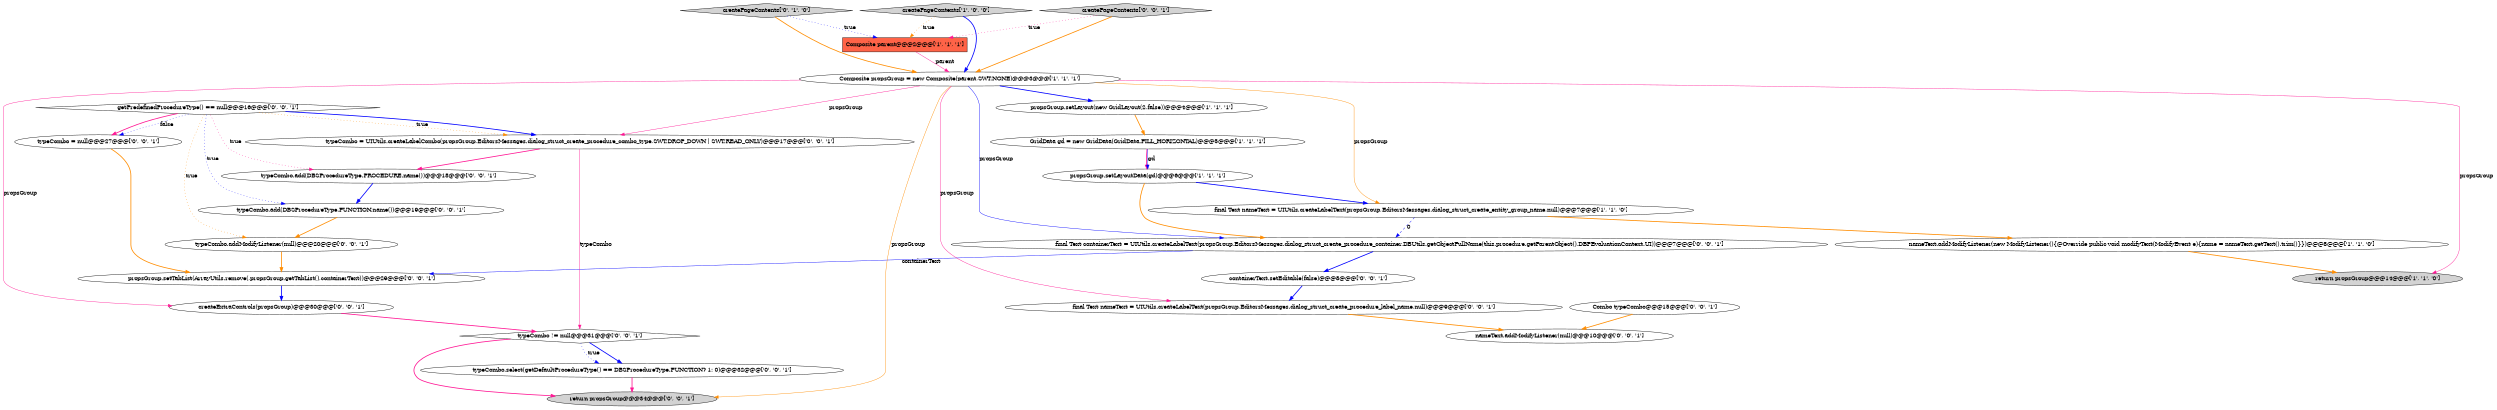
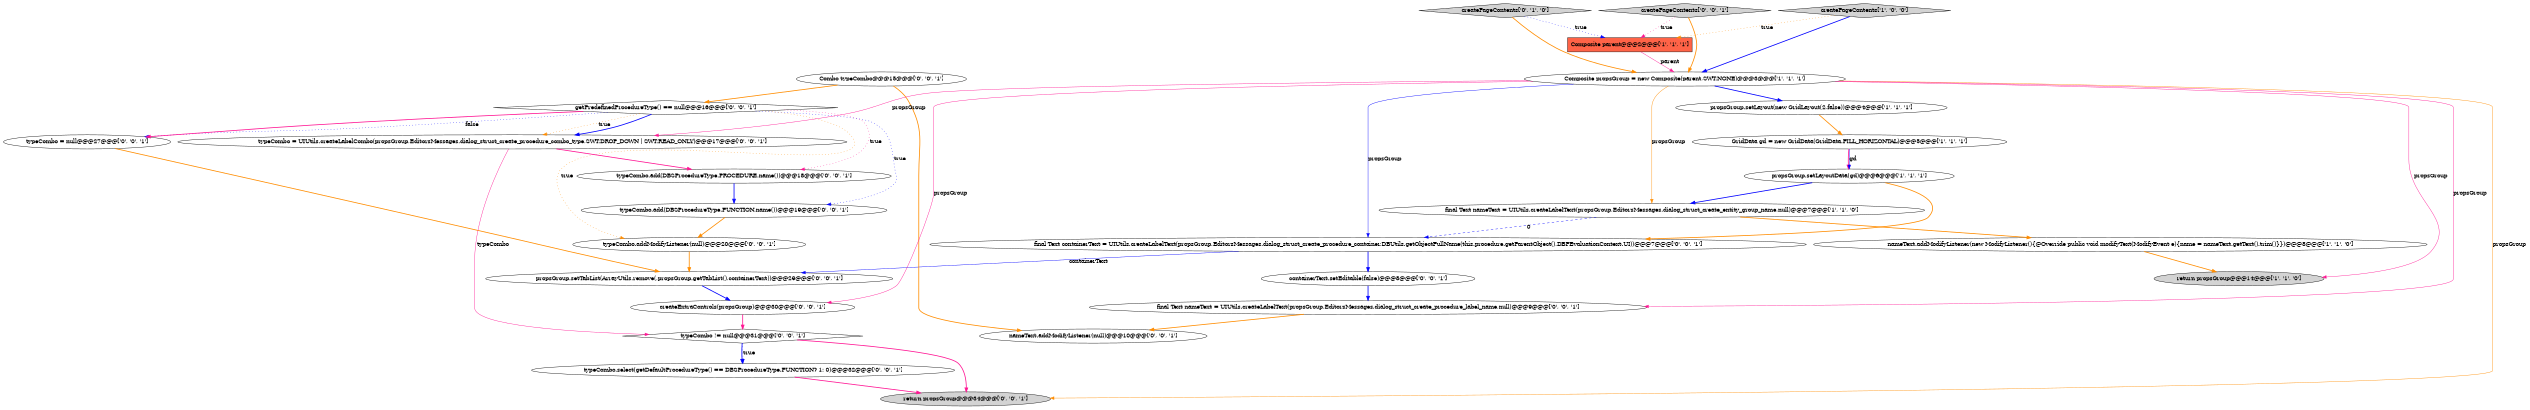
none -> (773, 93)
